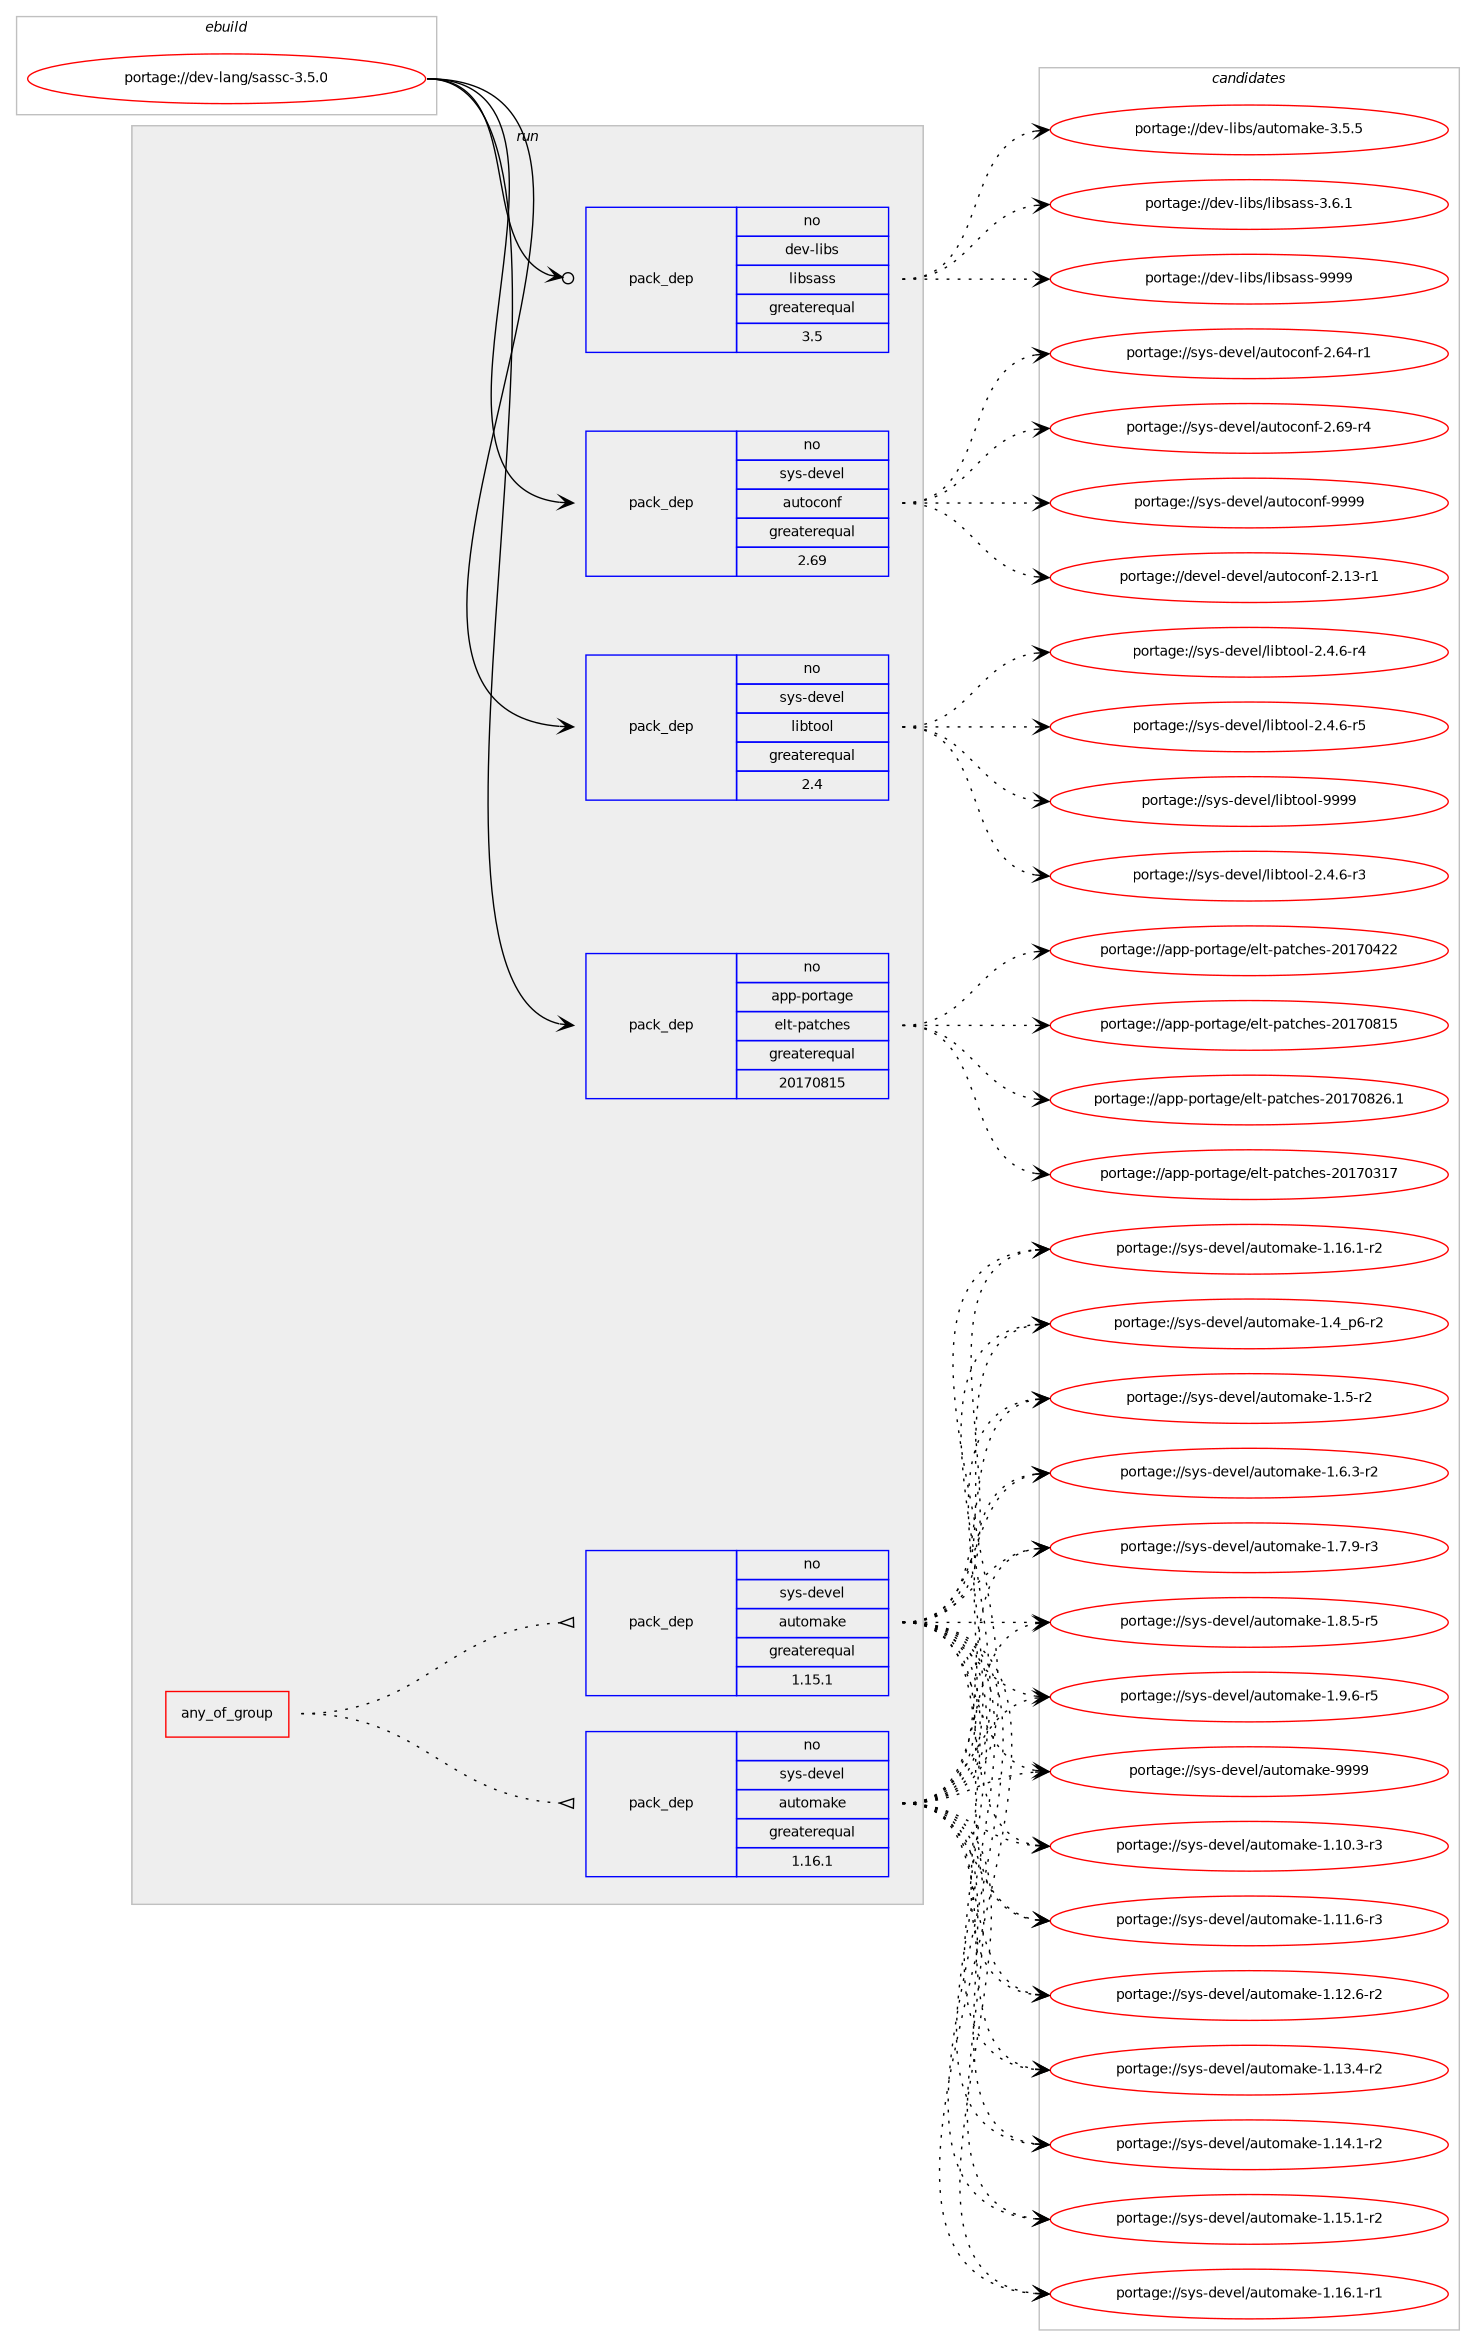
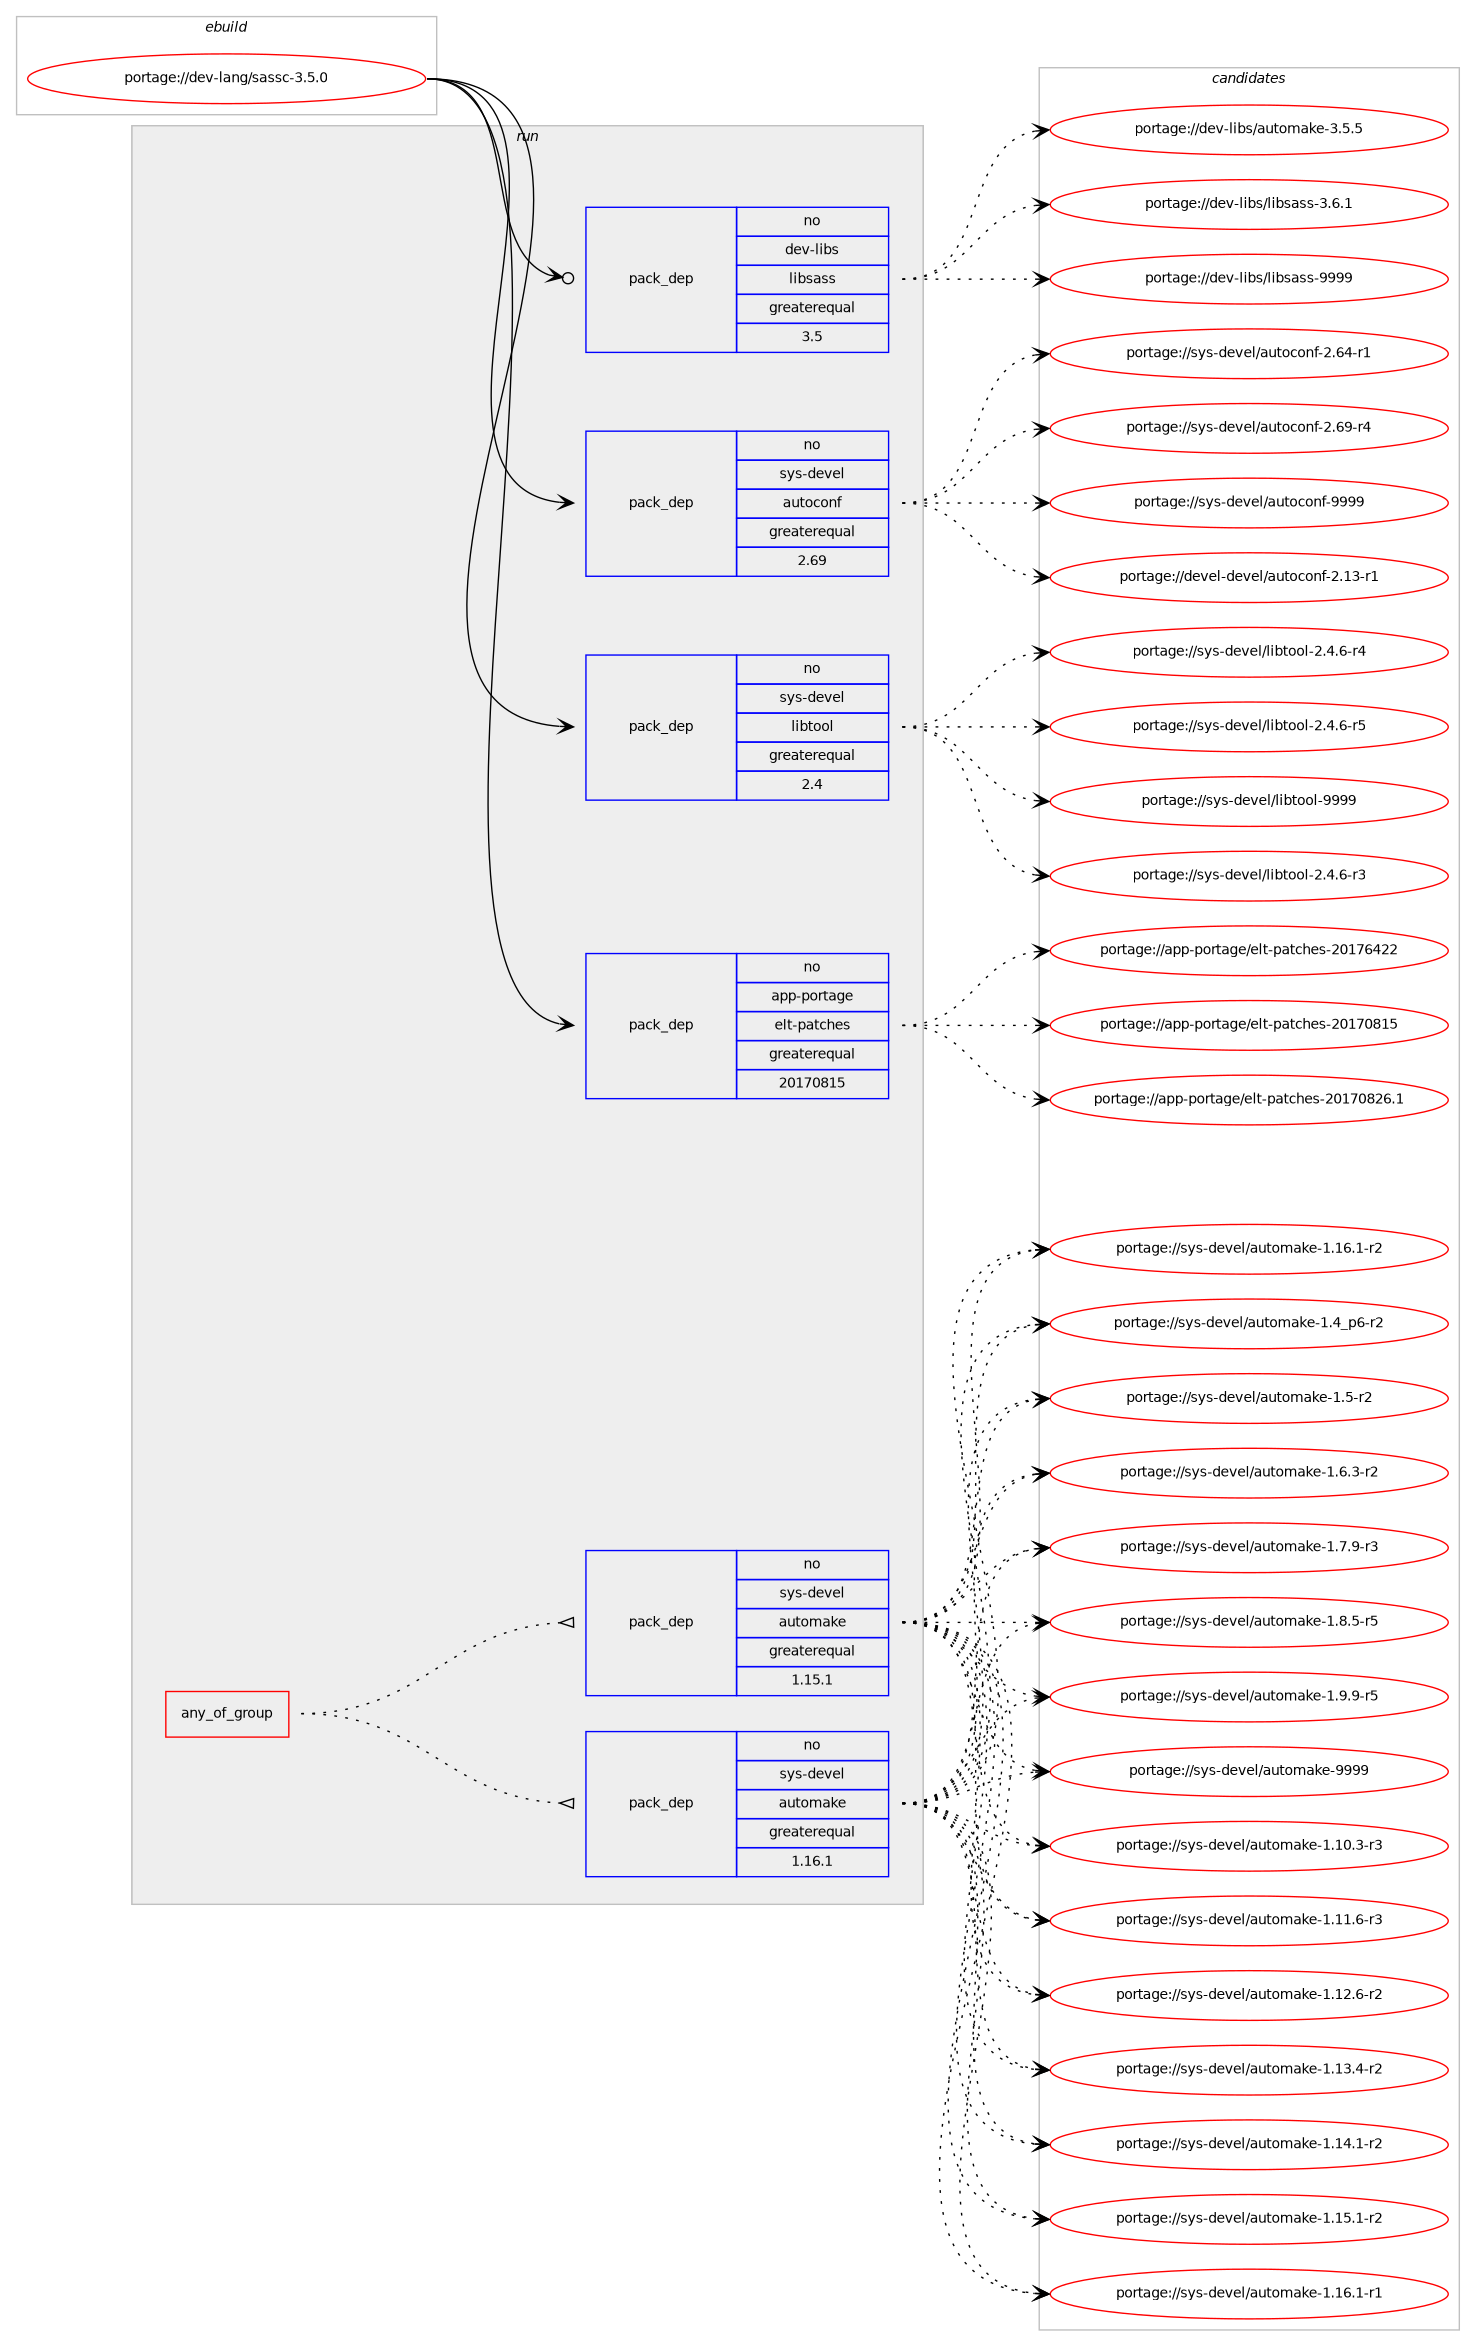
(1249, 951) -> (1249, 951)
(1249, 1175) -> none
(1249, 1697) -> (1249, 1697)
